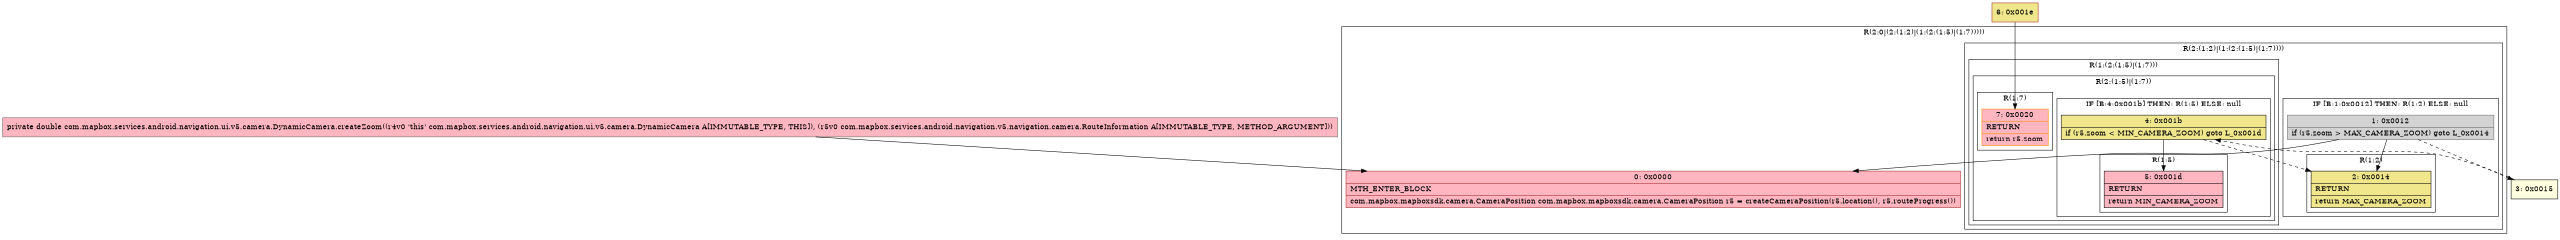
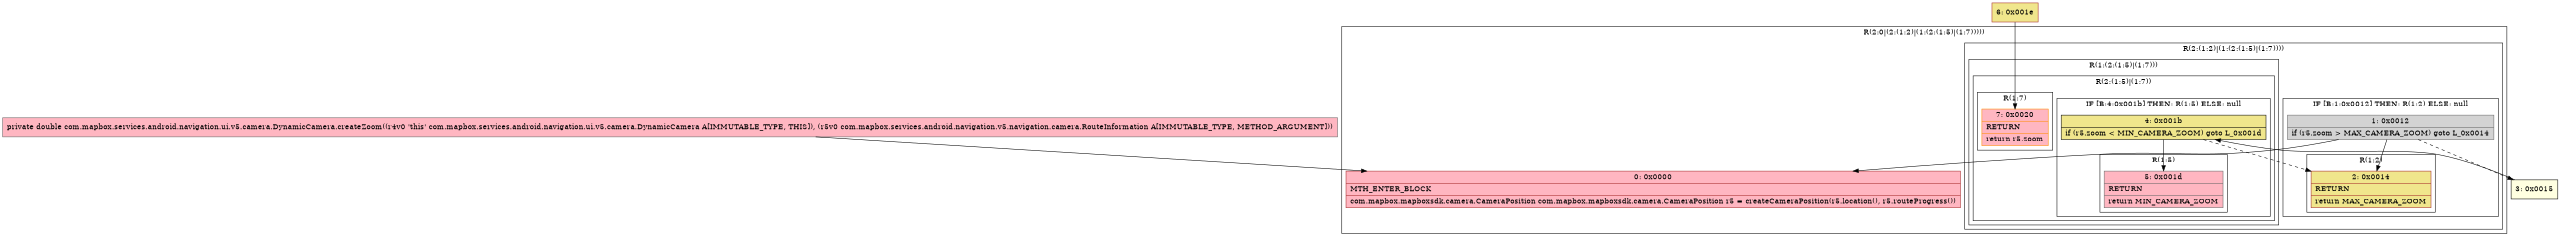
(2302, 151) -> (2302, 151)
(2164, 189) -> (2164, 189)
(2371, 189) -> (2371, 189)
